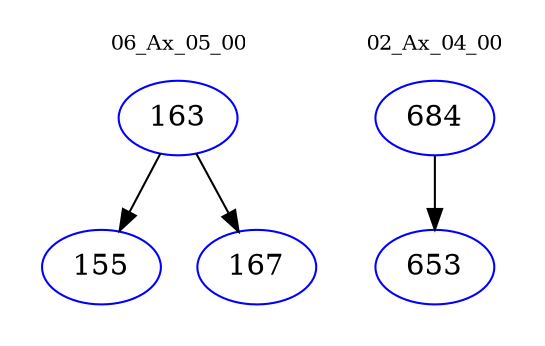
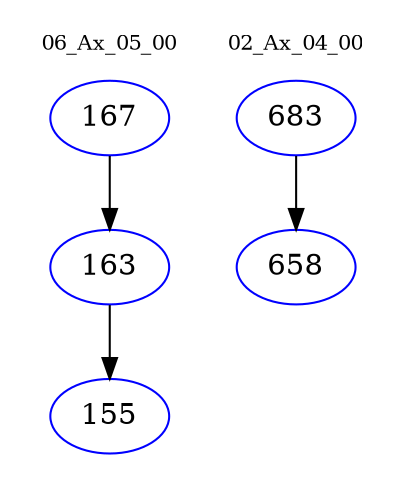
(435, 118) -> (296, 118)
(212, 183) -> (110, 182)
(435, 267) -> (296, 267)
